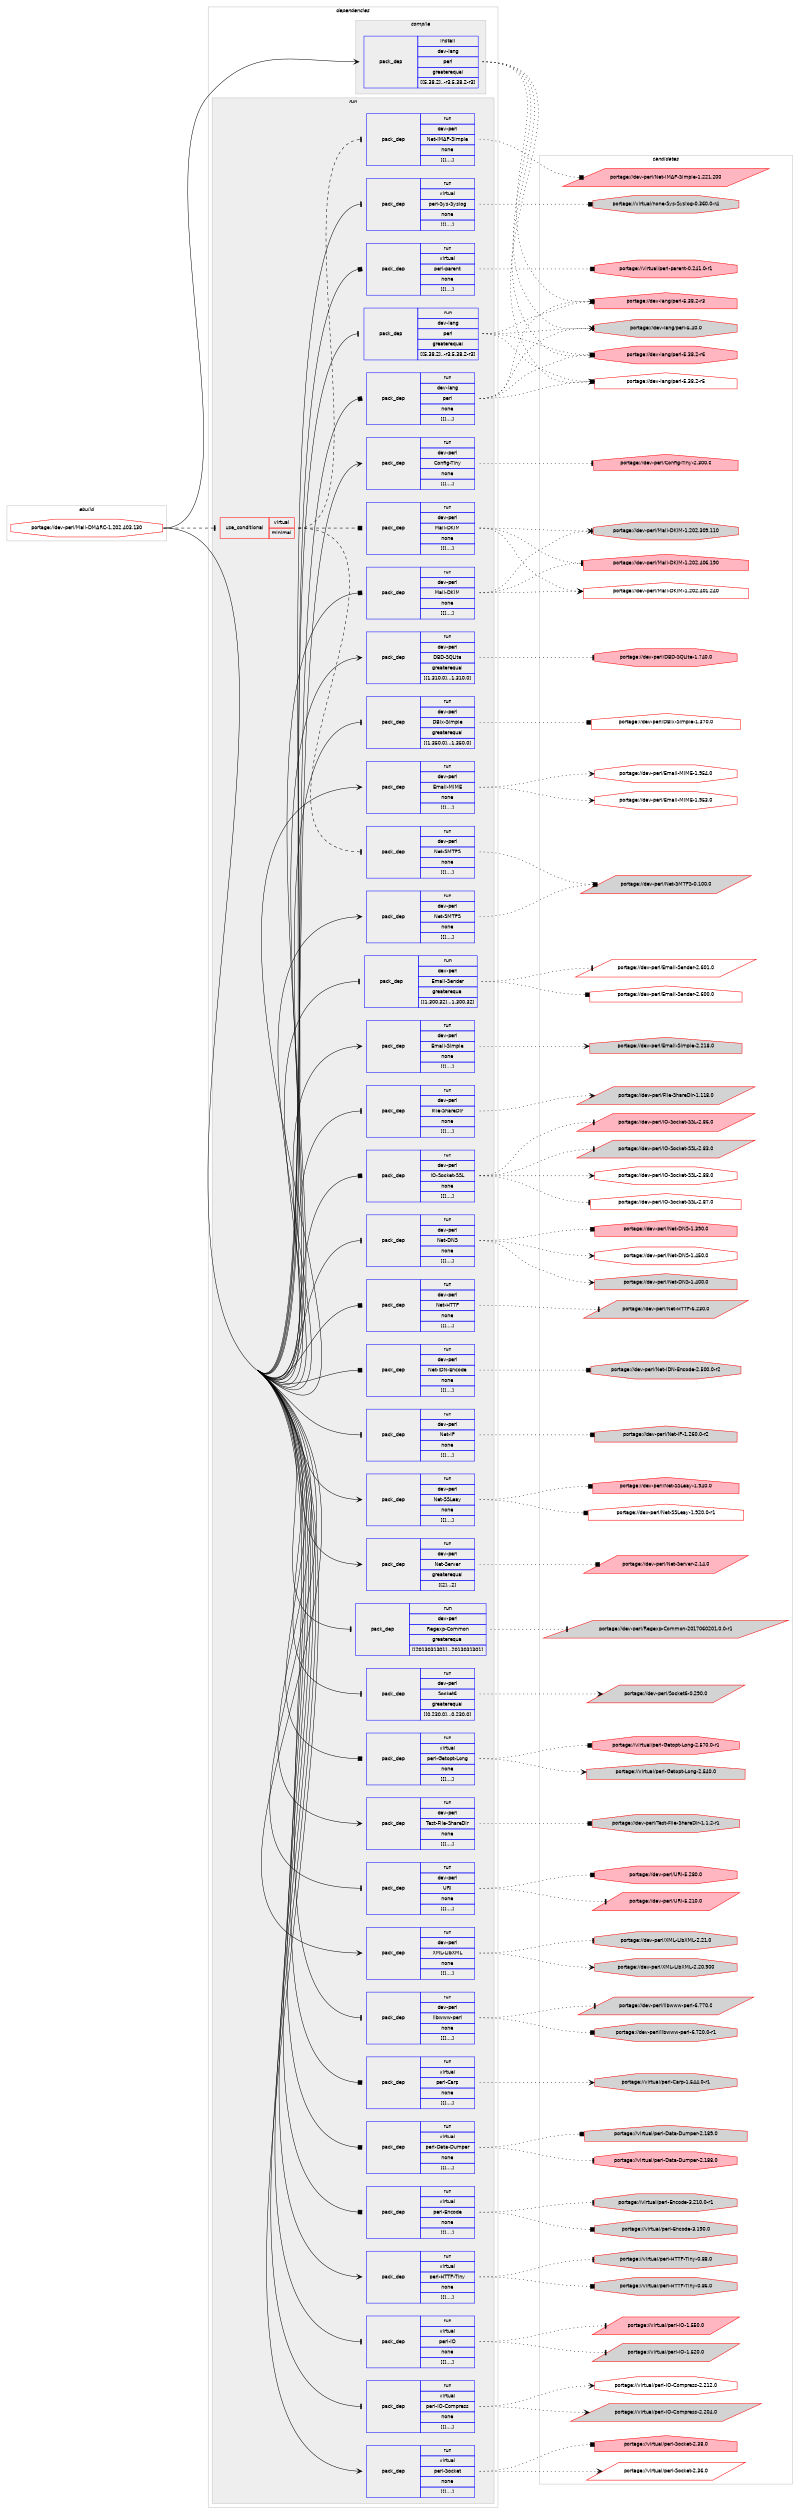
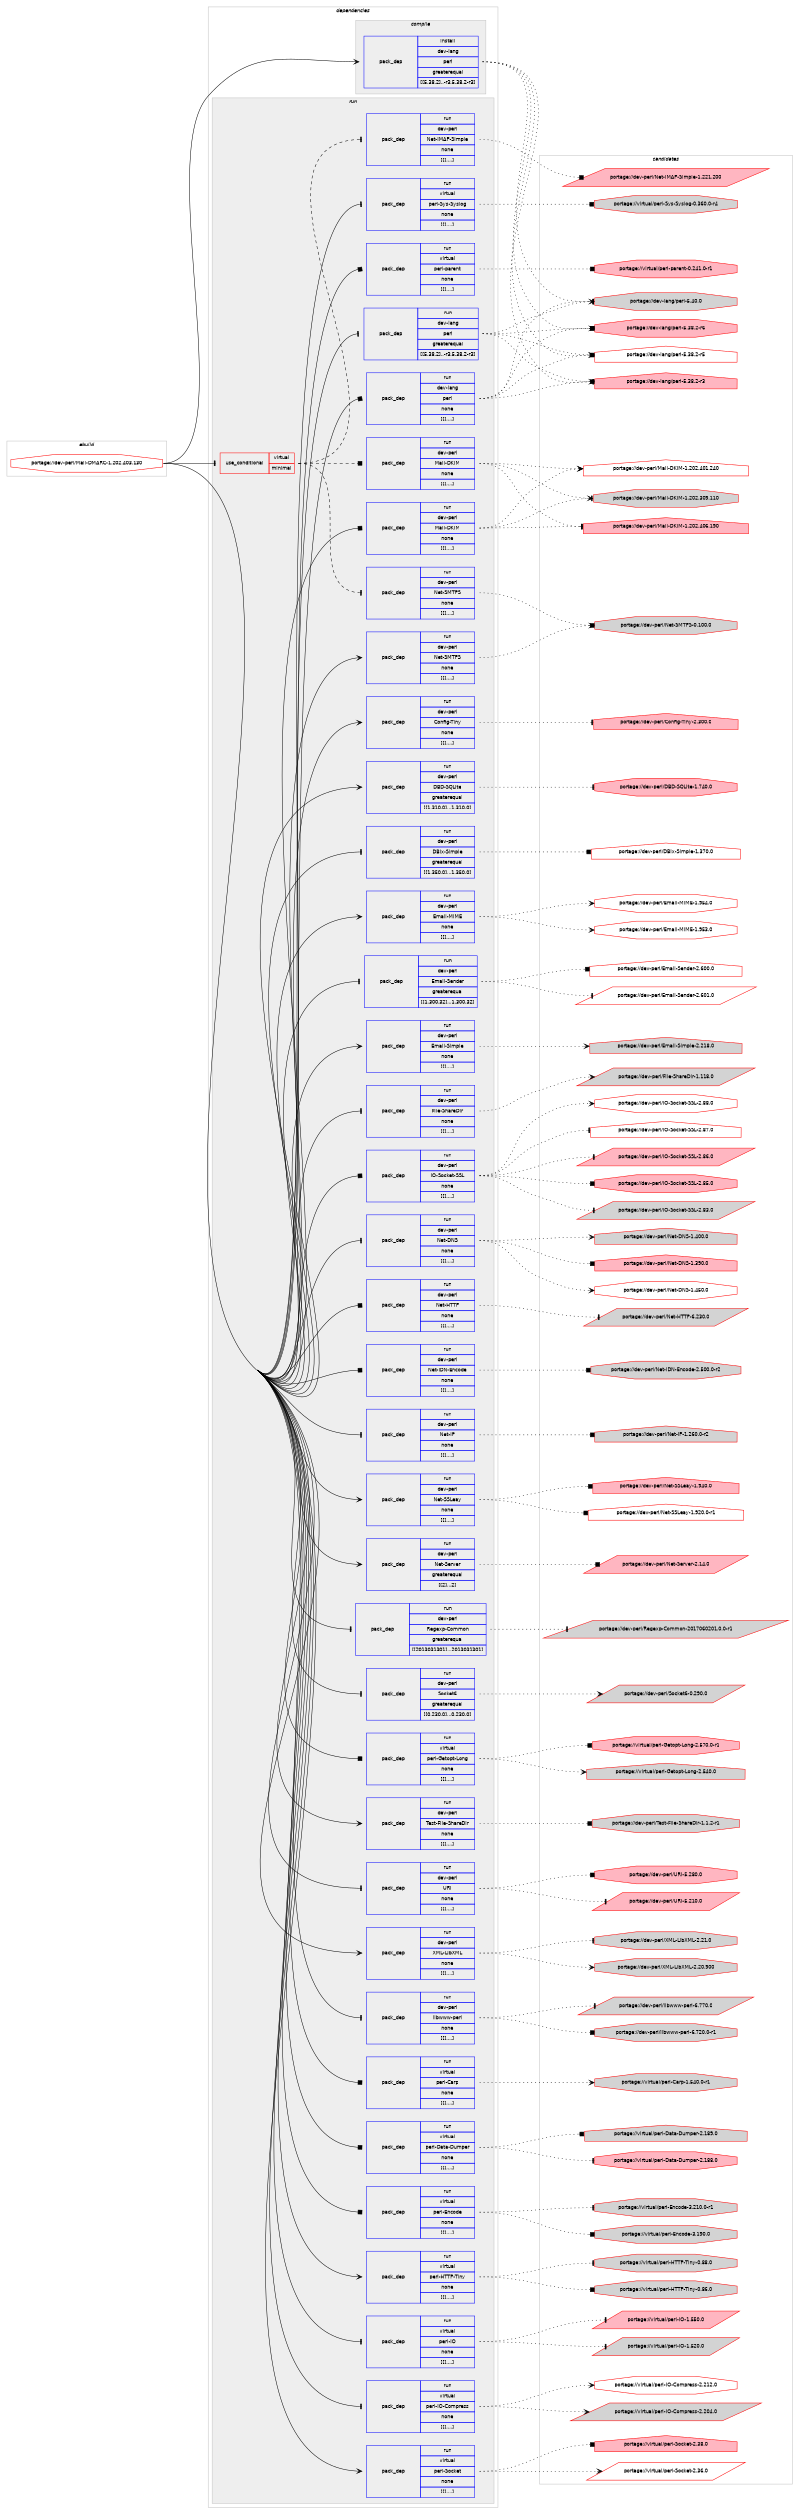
(666, 204) -> (666, 204)
(188, 528) -> (188, 463)
(666, 885) -> (666, 625)
none -> (666, 1184)
(666, 2083) -> (666, 2083)
